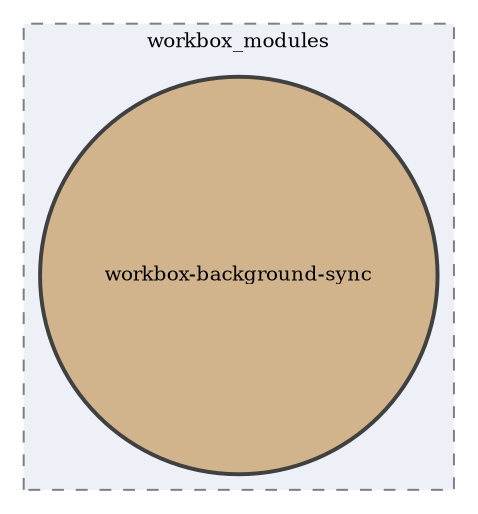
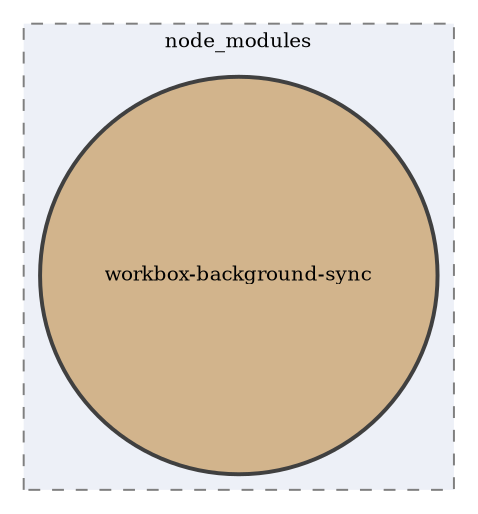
(239, 42) -> (239, 42)
